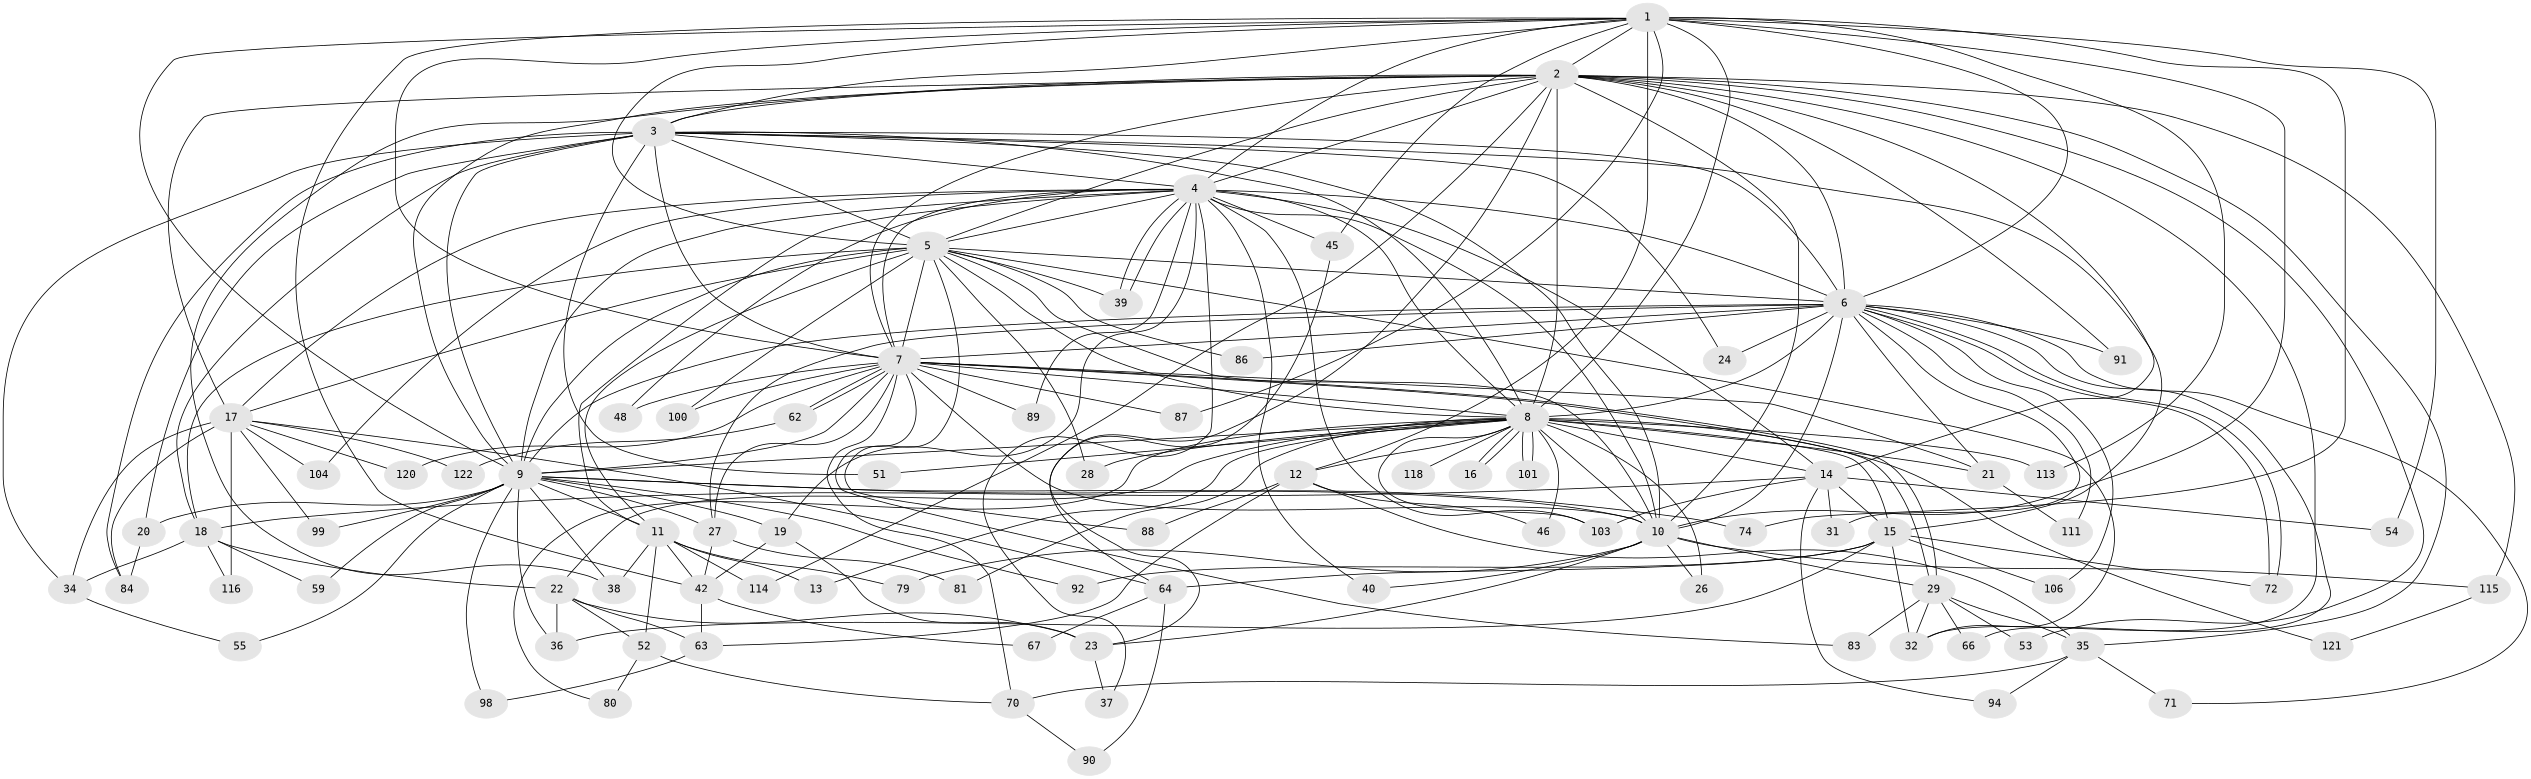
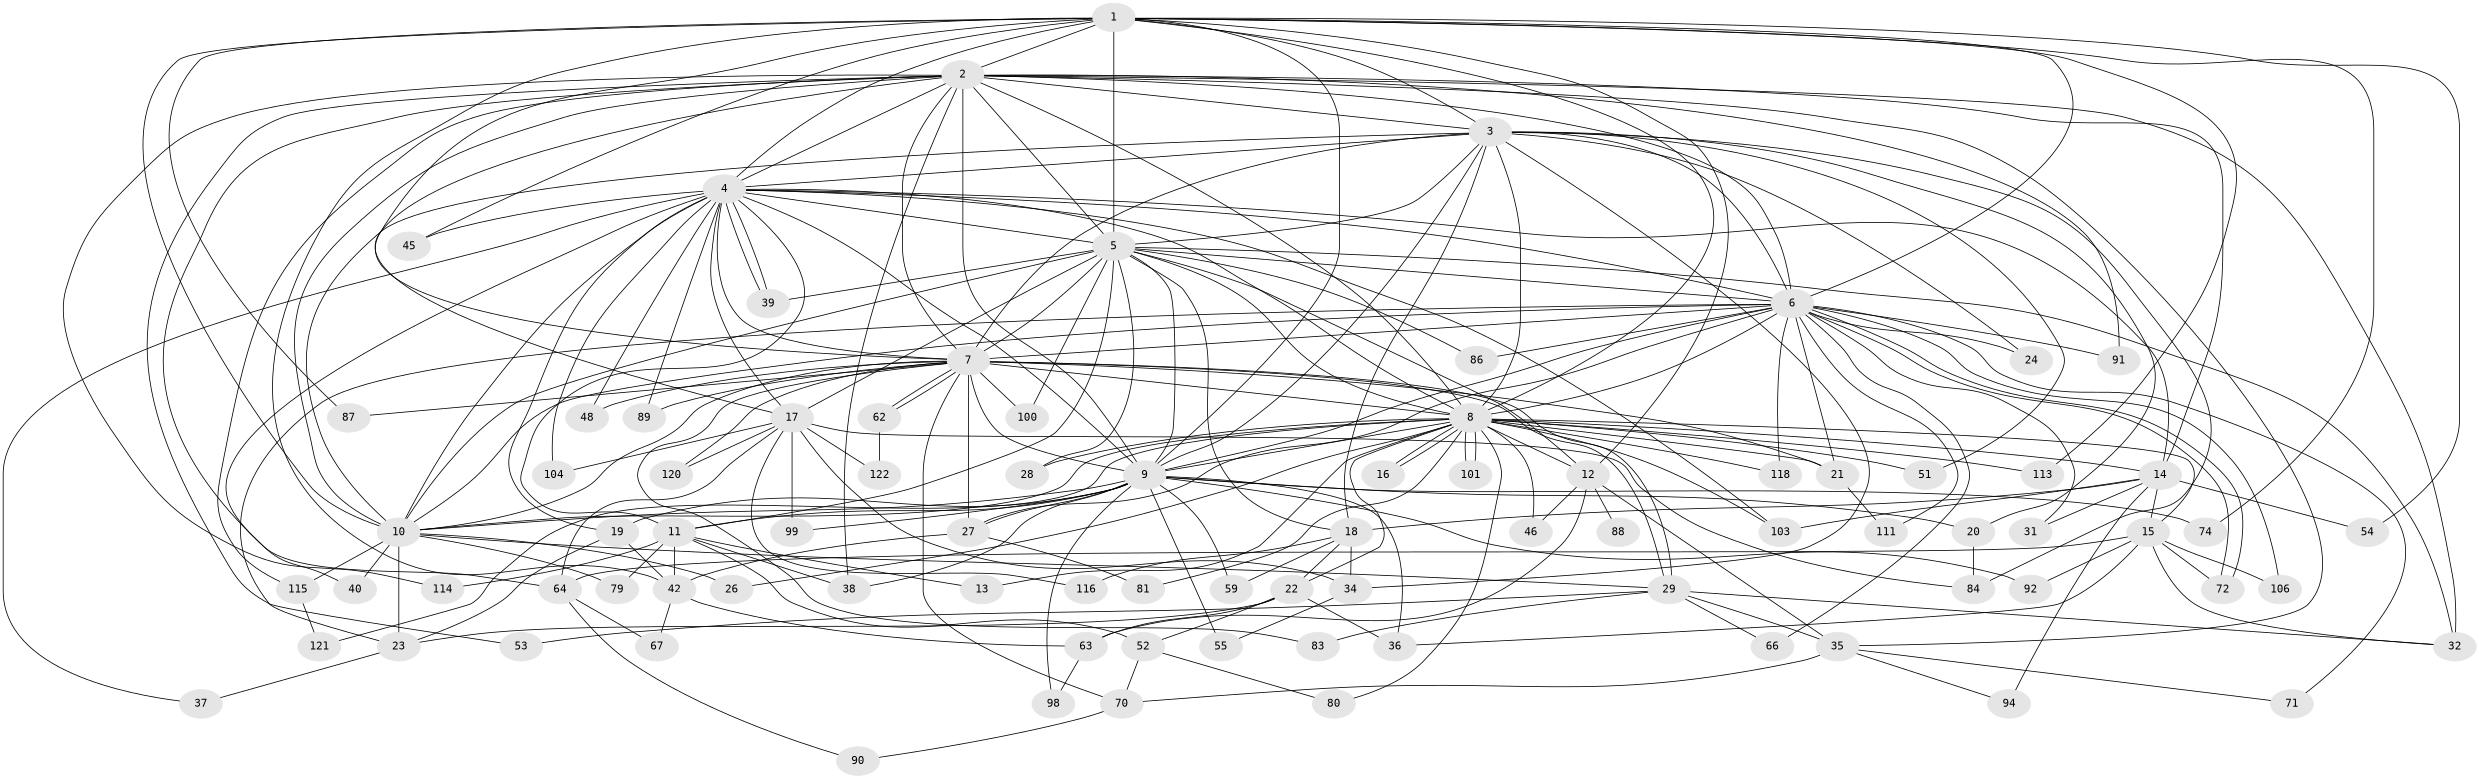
(1570, 159) -> none
none -> (1778, 389)
(932, 441) -> (1364, 339)
(1096, 534) -> (911, 327)
